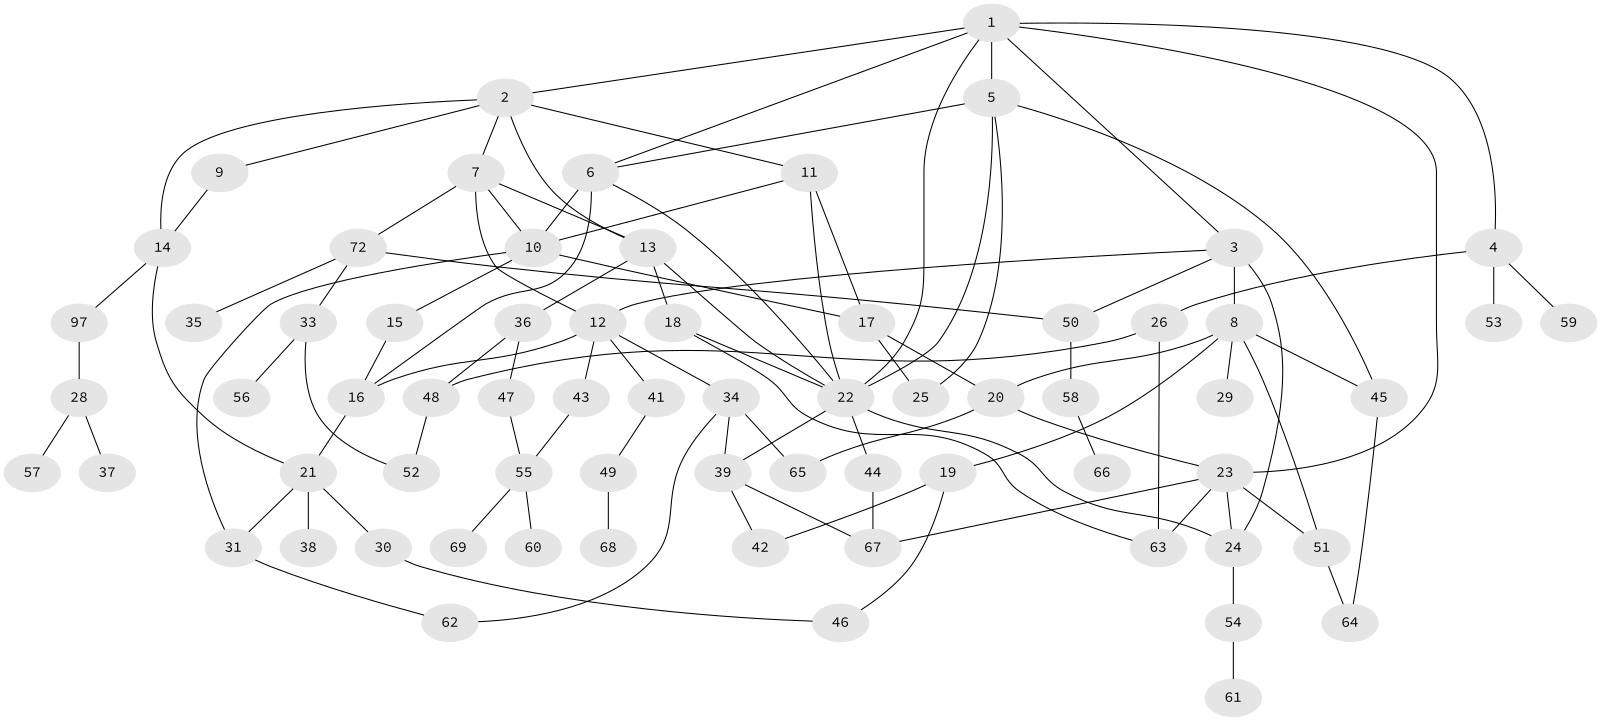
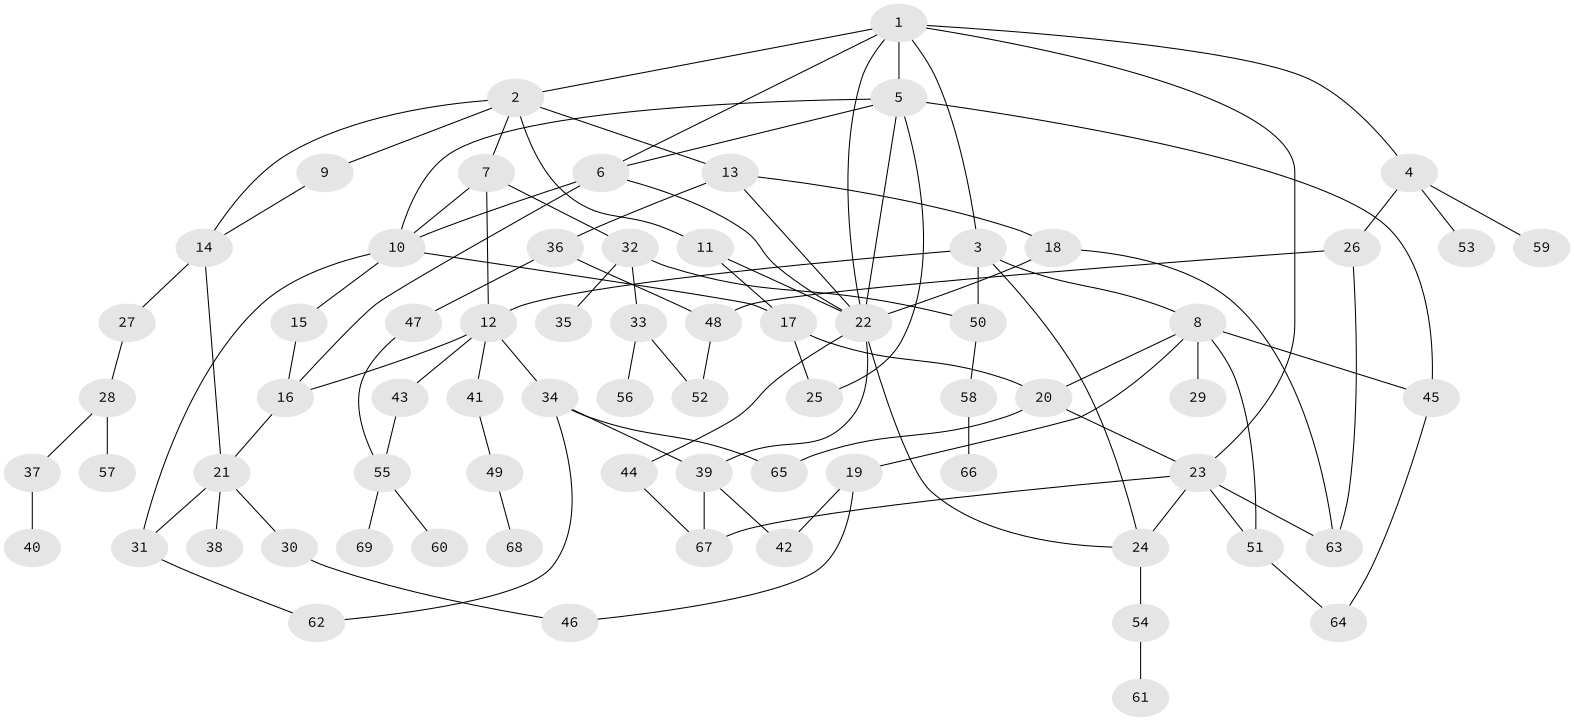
(556, 208) -> none
(671, 210) -> (612, 114)
(358, 248) -> (630, 248)
(79, 323) -> (127, 323)
none -> (32, 548)
